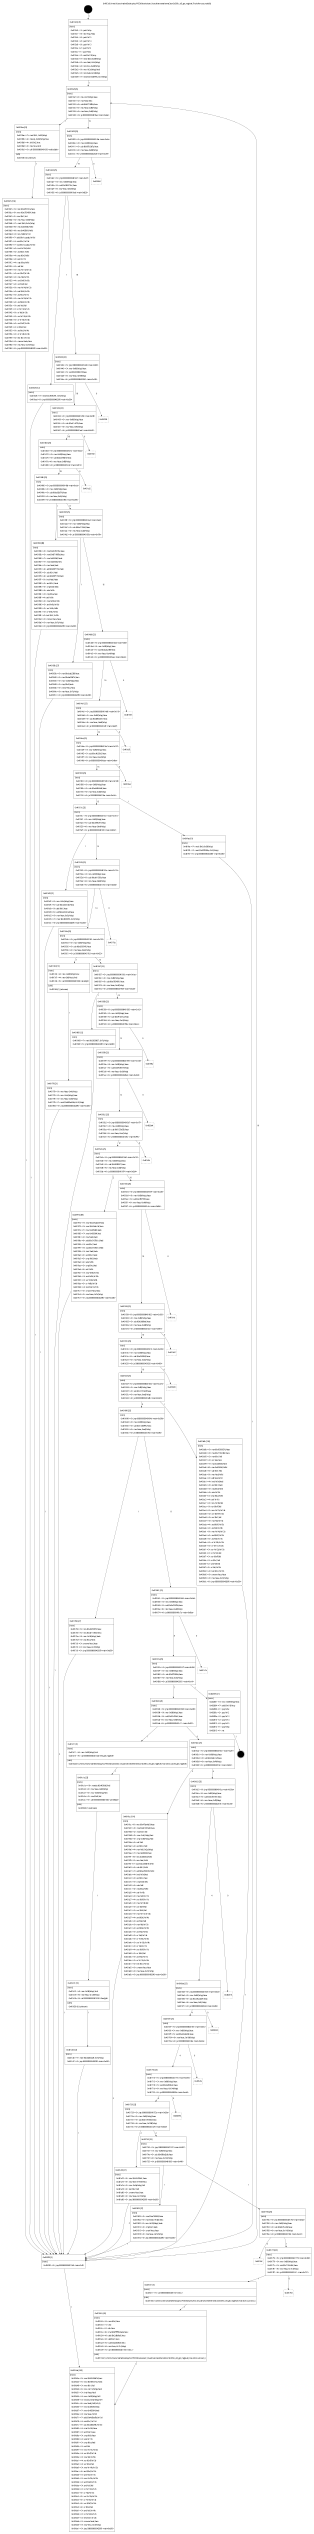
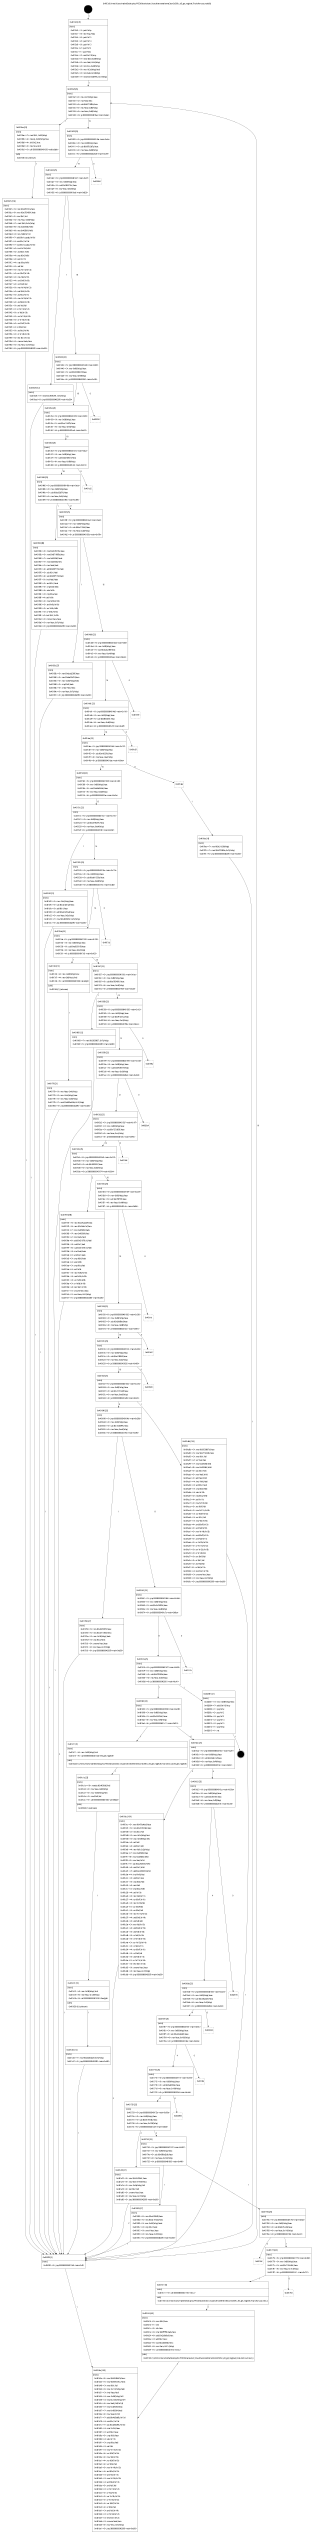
(91, 454) -> none
(152, 817) -> (197, 811)
